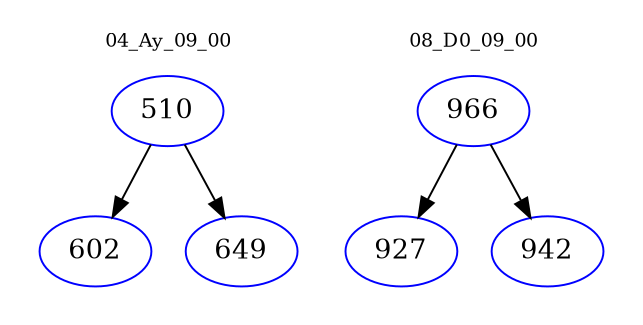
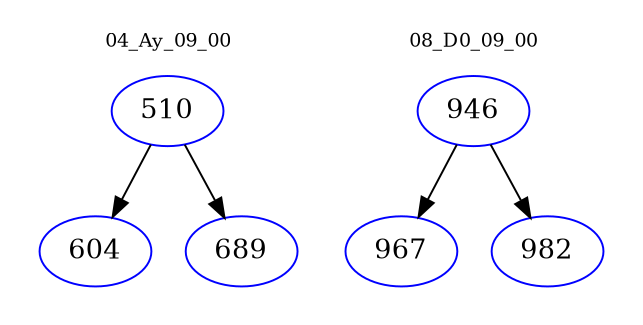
(474, 111) -> (474, 111)
(95, 251) -> (95, 251)
(242, 251) -> (242, 251)
(401, 251) -> (401, 251)
(548, 251) -> (548, 251)
